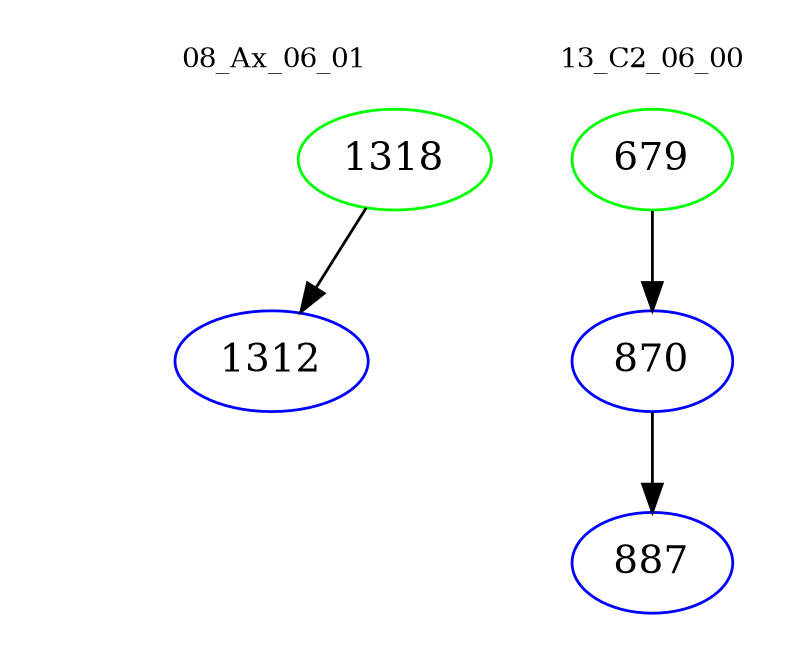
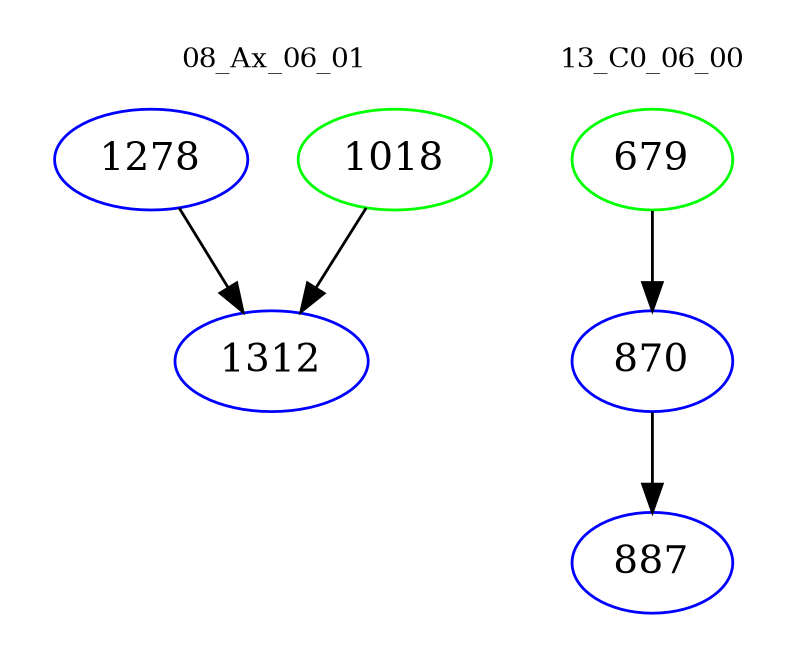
(652, 60) -> (652, 60)
none -> (151, 160)
(395, 160) -> (395, 160)
